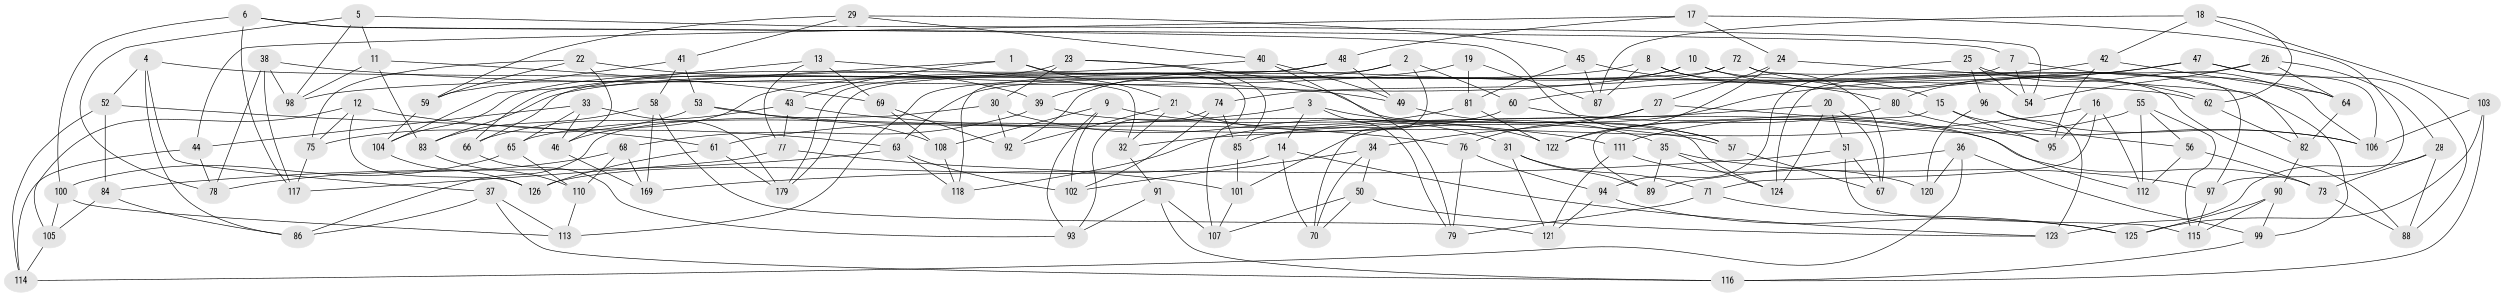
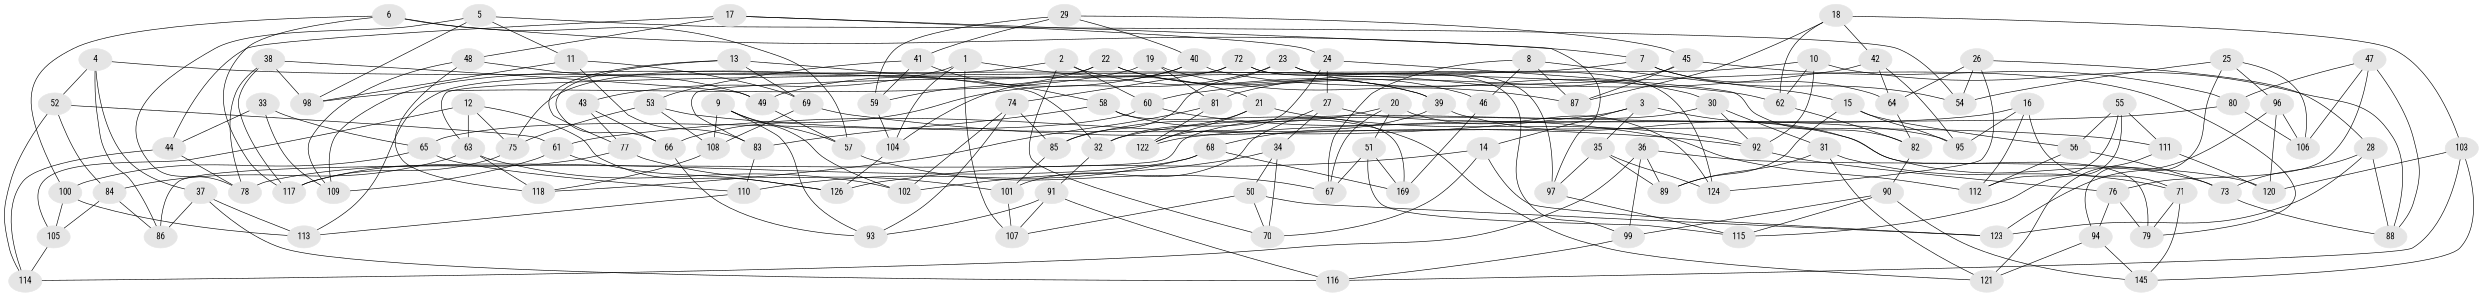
(2430, 125) -> (2365, 170)
(571, 126) -> none
(1143, 126) -> (1966, 178)
(782, 193) -> (334, 193)
(2131, 237) -> (2141, 281)
